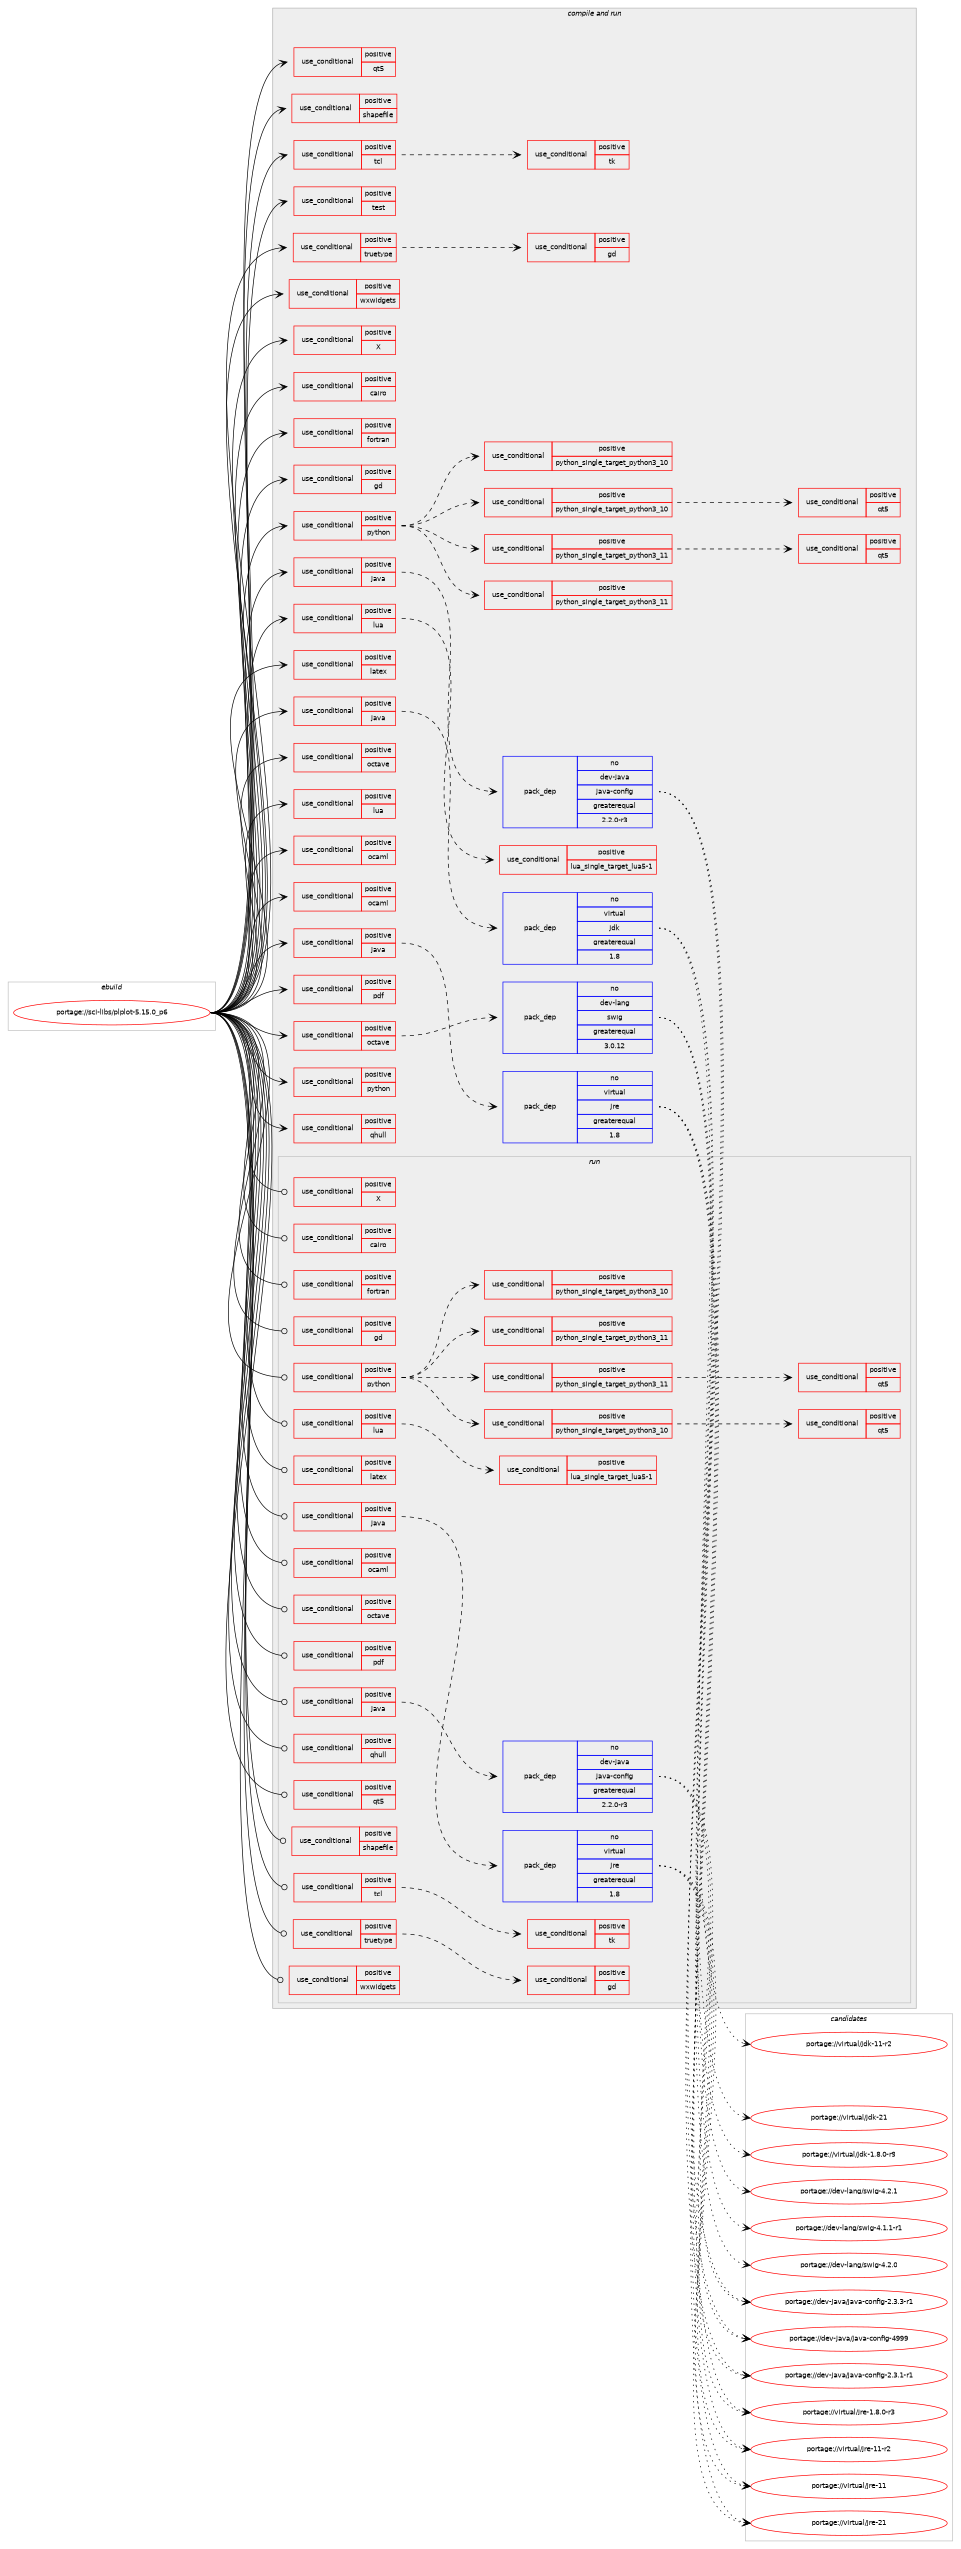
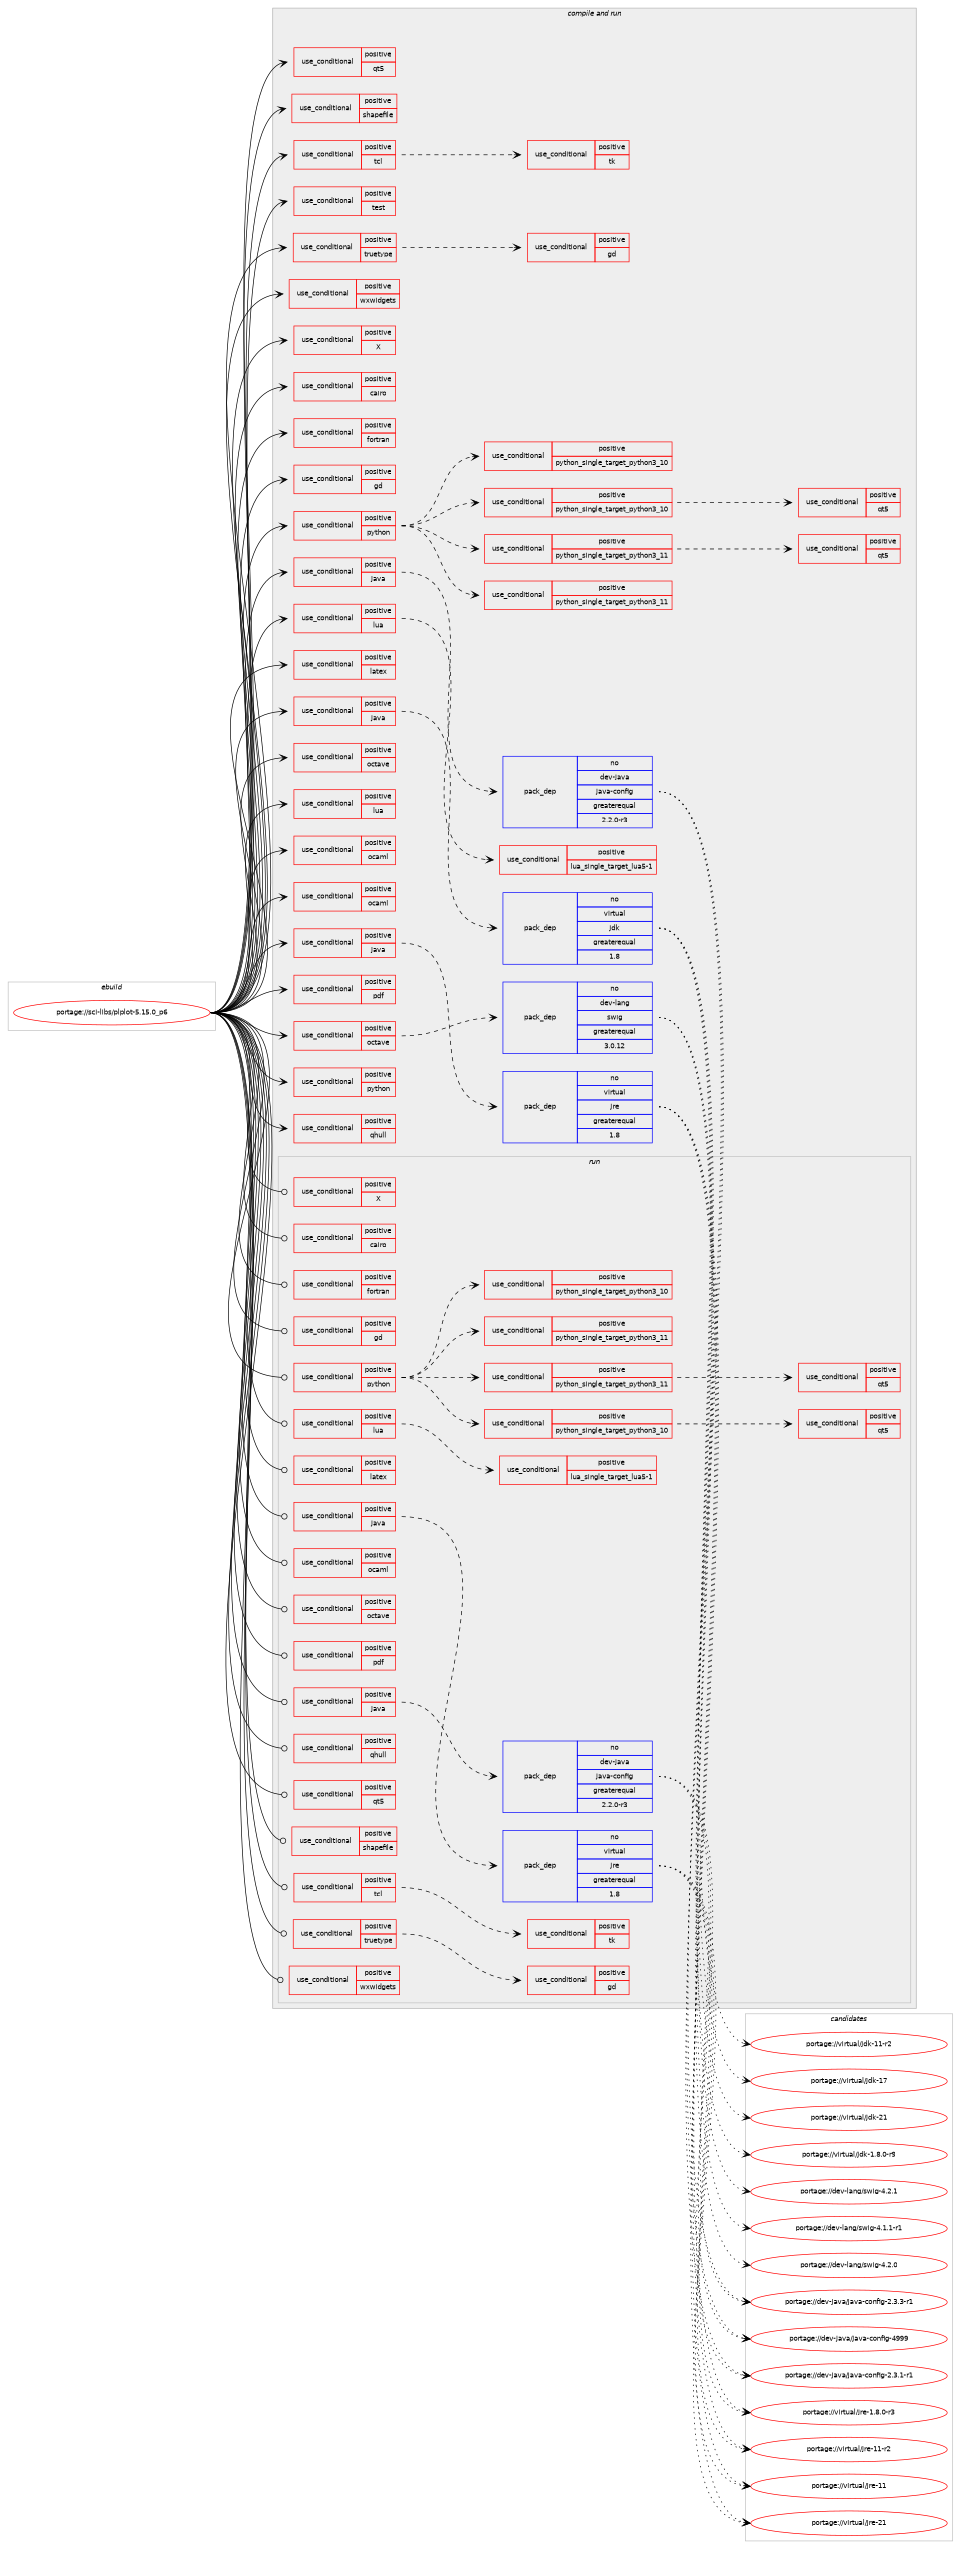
none -> (849, 2081)
